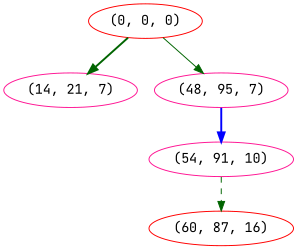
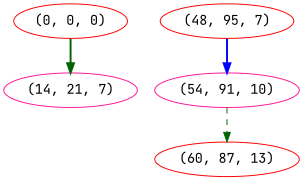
(180, 52) -> none
(221, 90) -> (227, 21)
(221, 228) -> (227, 159)
